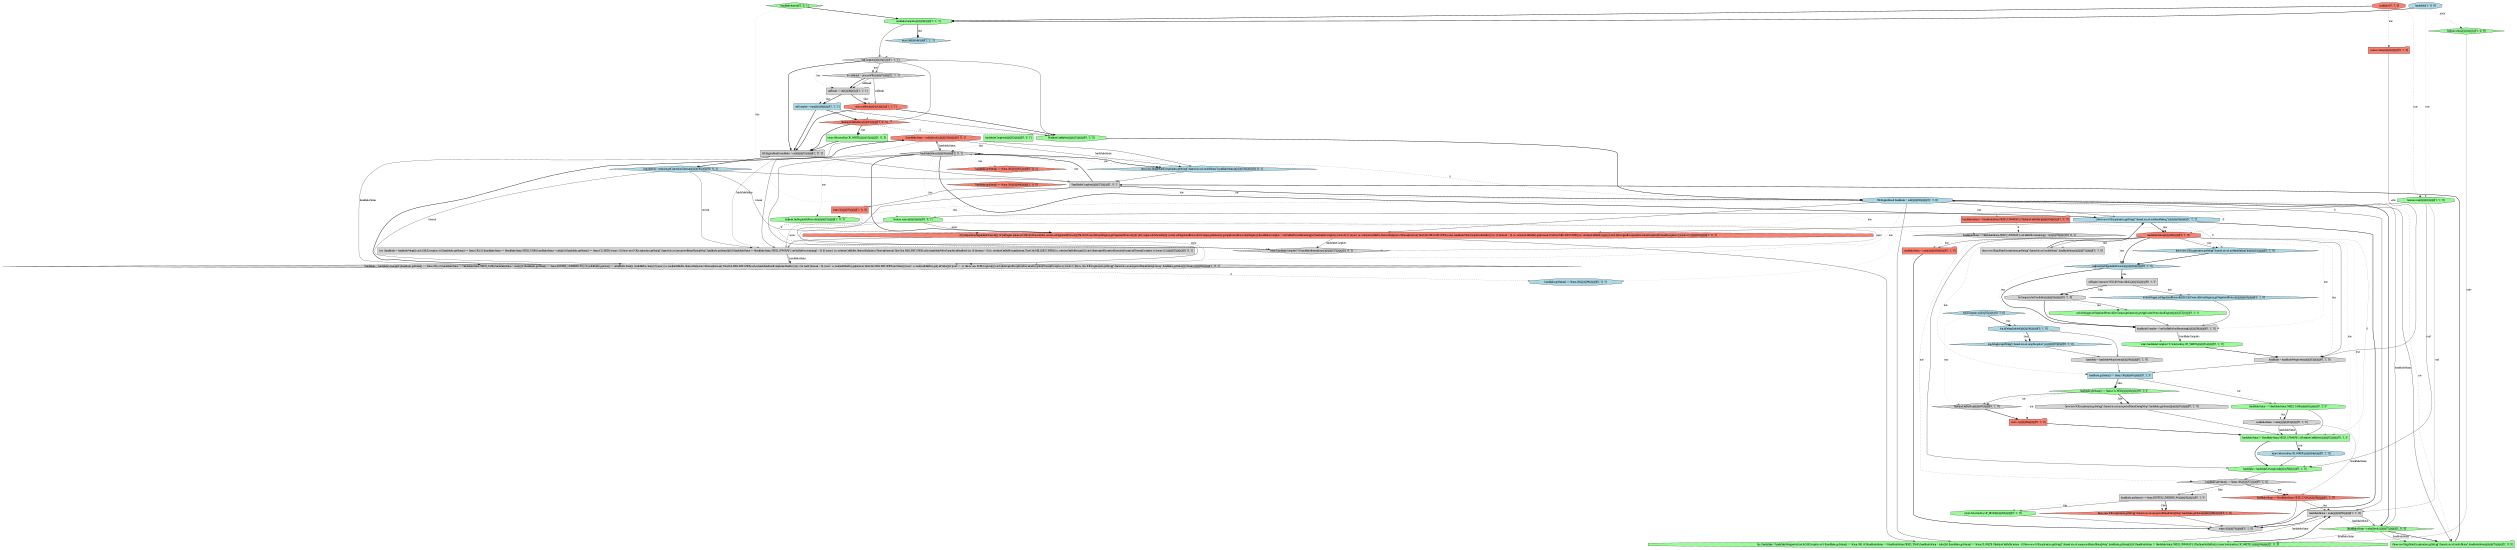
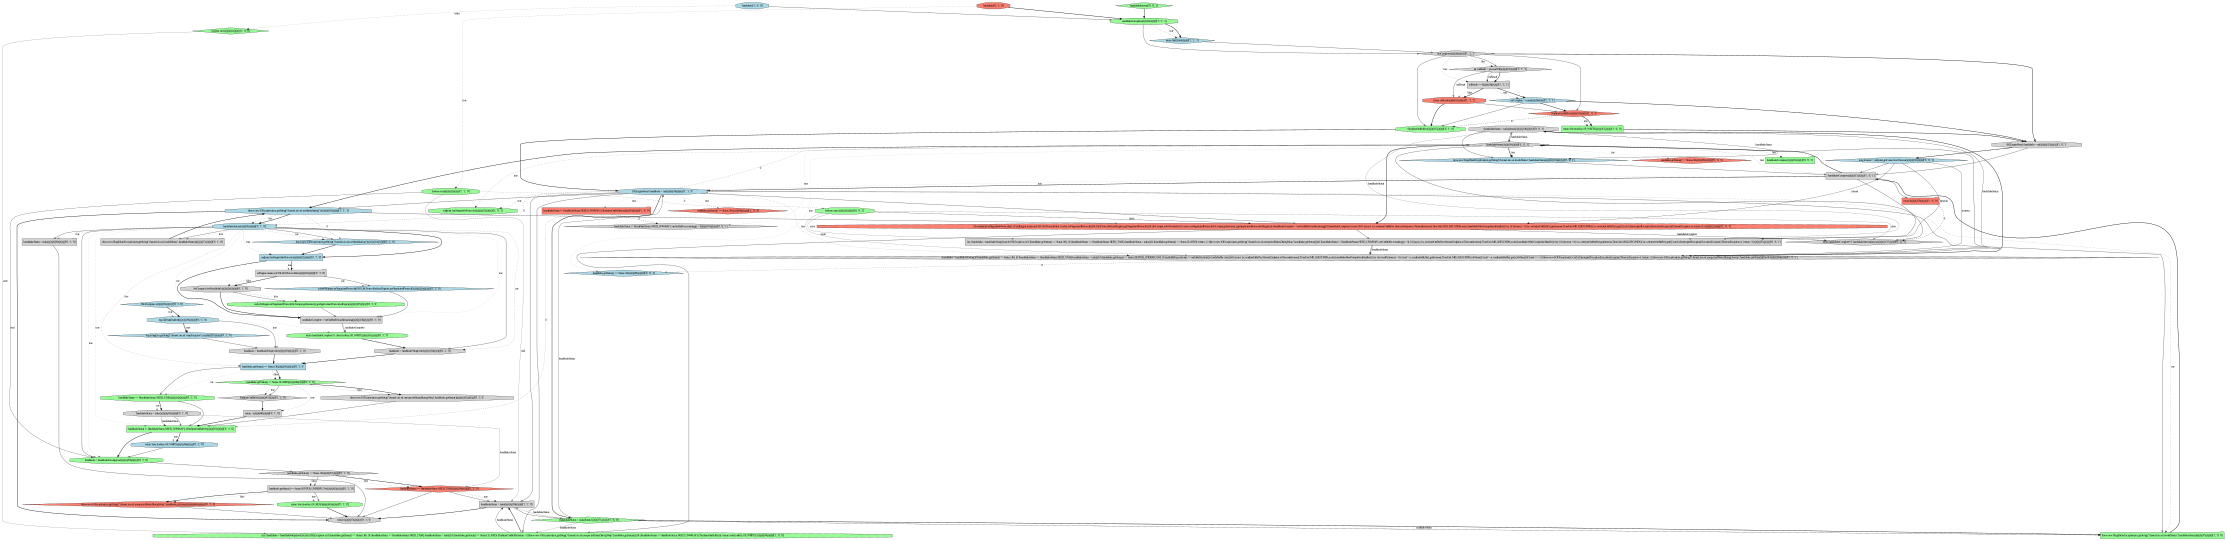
(1684, 20) -> (939, 13)
(900, 50) -> (1317, 47)
(2389, 50) -> none
(2425, 102) -> none
(817, 107) -> (1532, 101)
(870, 115) -> (1515, 107)
(819, 118) -> none
(827, 133) -> none
(936, 138) -> (1514, 129)
(974, 146) -> (1662, 147)
(757, 153) -> none
(792, 154) -> (2037, 145)
(1239, 195) -> (695, 201)
(1671, 214) -> (651, 200)
(2168, 235) -> (245, 226)
(1929, 251) -> (49, 242)
(2122, 266) -> (291, 258)
(1576, 282) -> (624, 273)
(1944, 354) -> (233, 319)
(2118, 367) -> (274, 358)
(2213, 367) -> (350, 359)
(1920, 397) -> none
(2028, 422) -> (262, 414)
(1928, 519) -> (118, 473)
(2117, 522) -> (336, 512)
